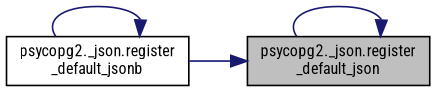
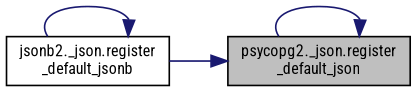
(98, 61) -> (88, 61)
